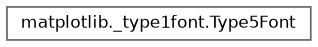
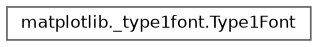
(159, 23) -> (159, 23)
